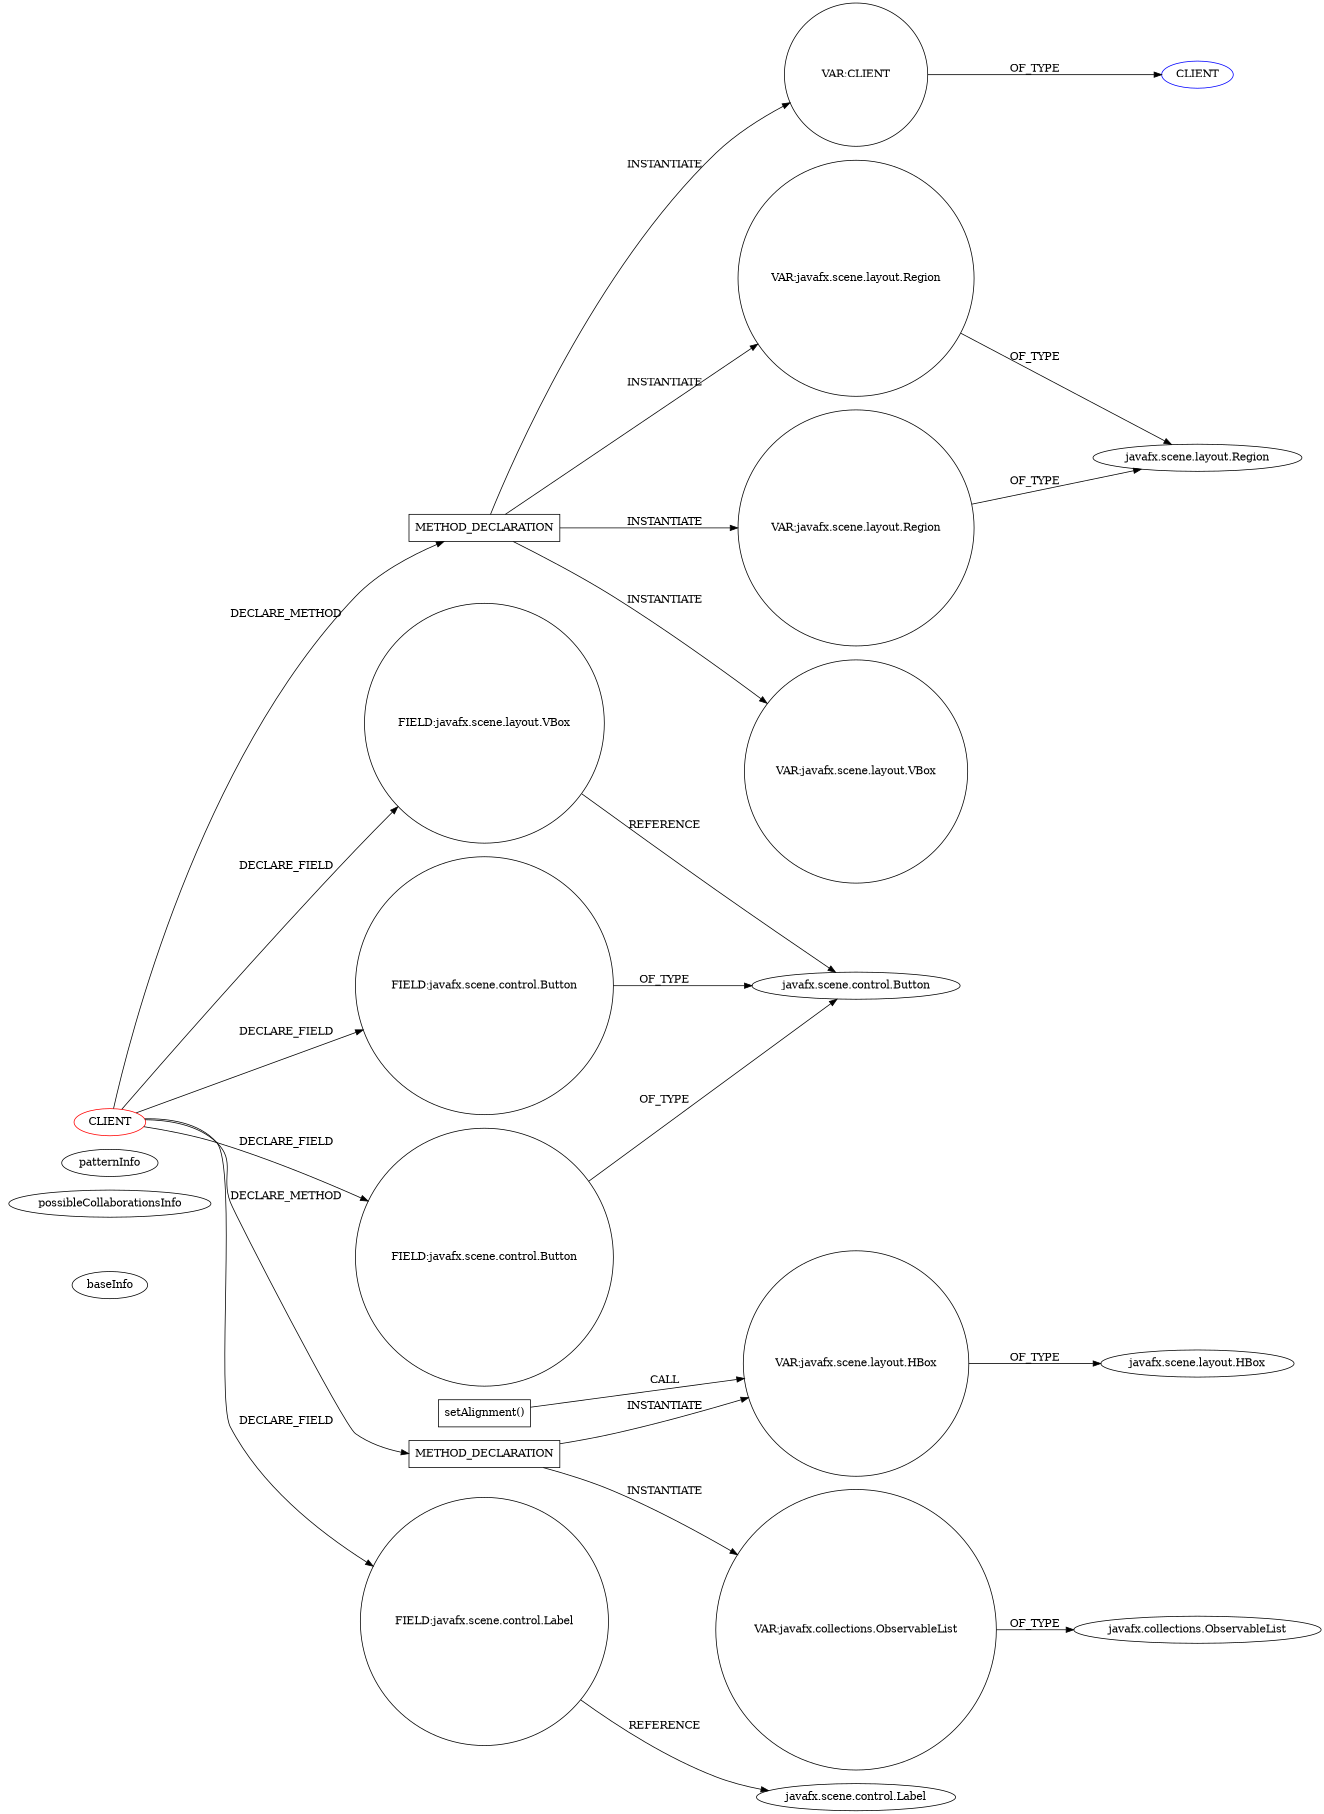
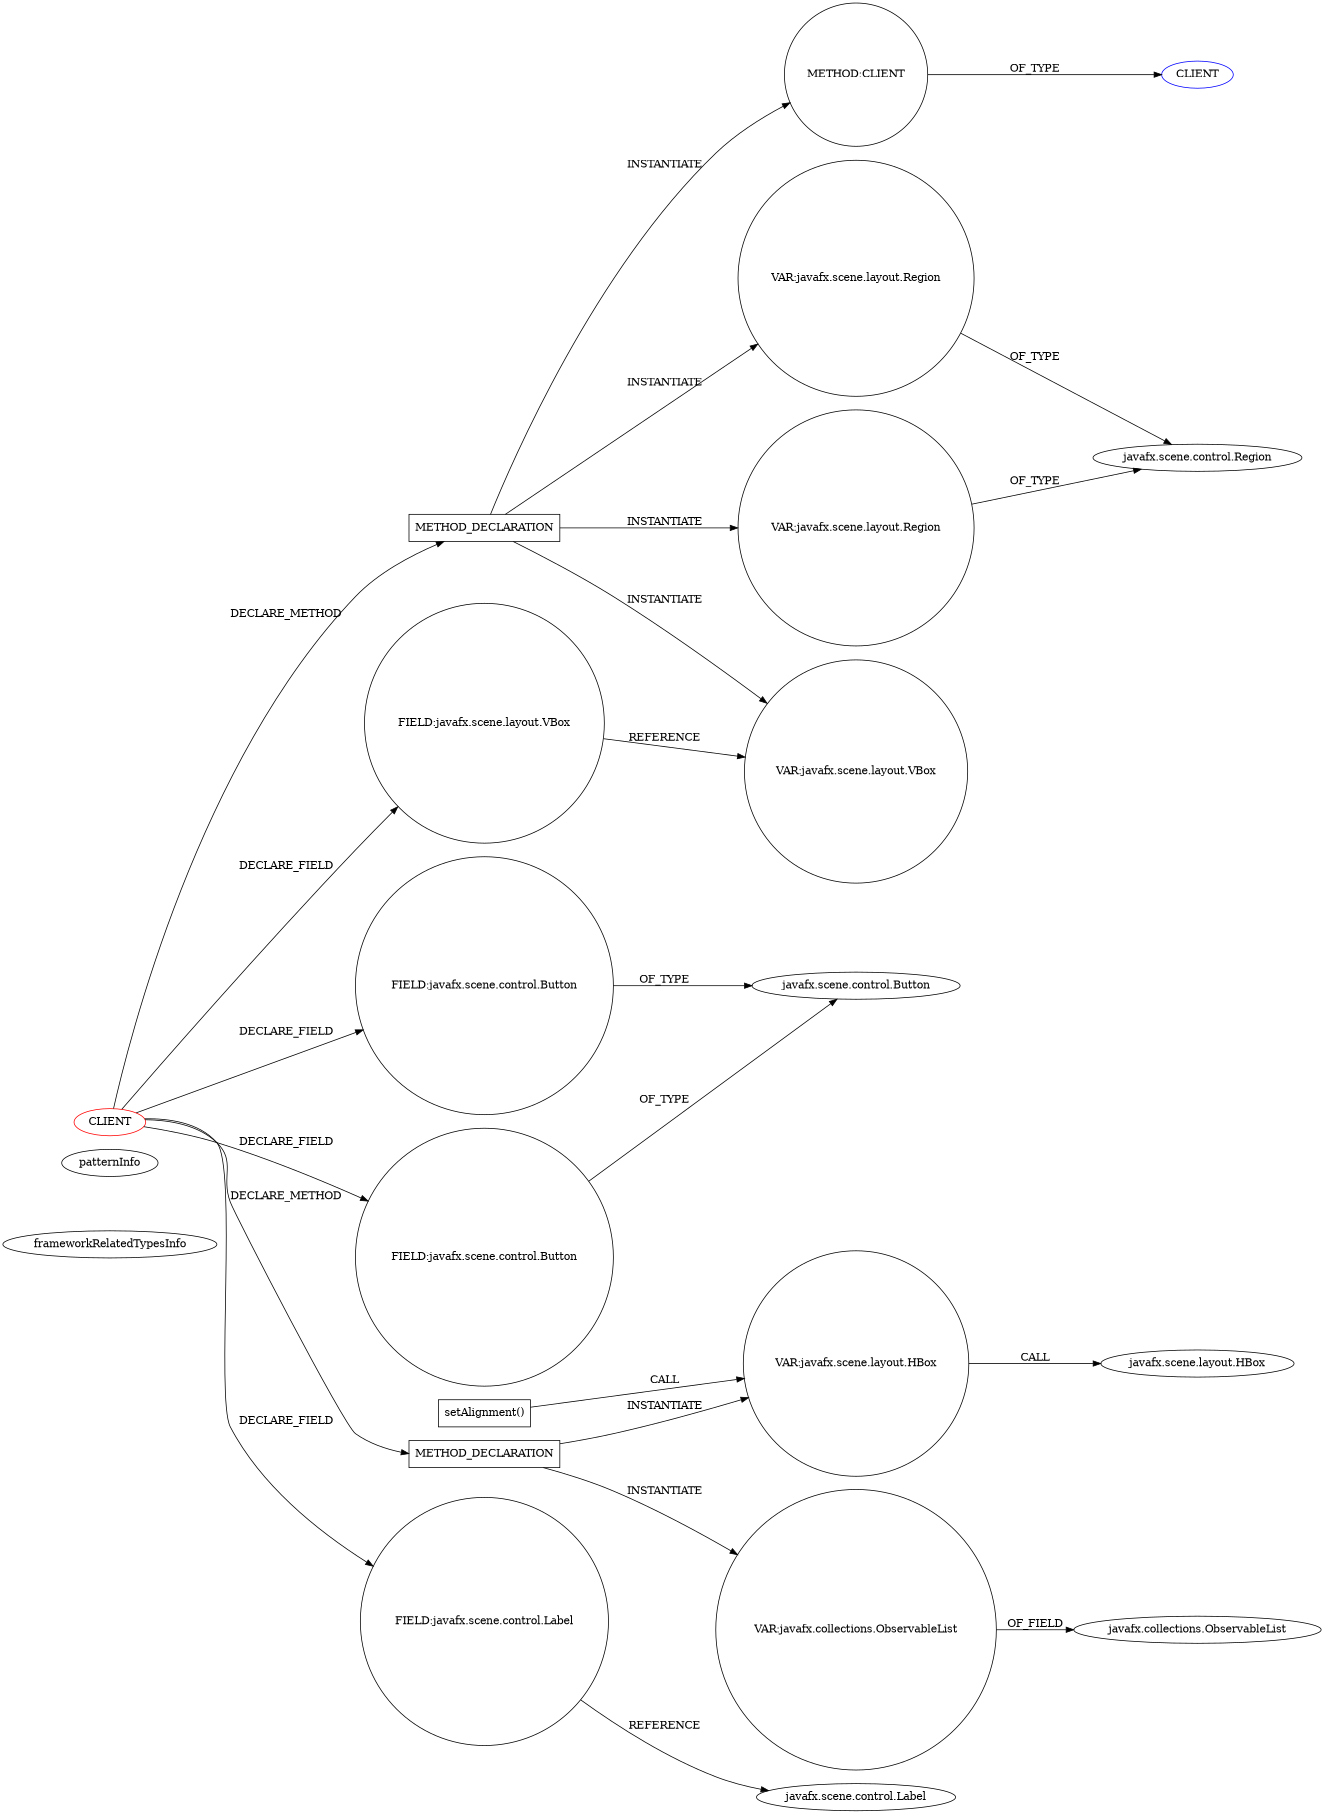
(856, 75) -> (856, 75)
(1197, 458) -> (1197, 458)
(705, 882) -> (670, 747)
(110, 1204) -> none
none -> (110, 1244)
(110, 1285) -> none
(1035, 1358) -> (1035, 1358)
(1035, 1624) -> (1035, 1624)
